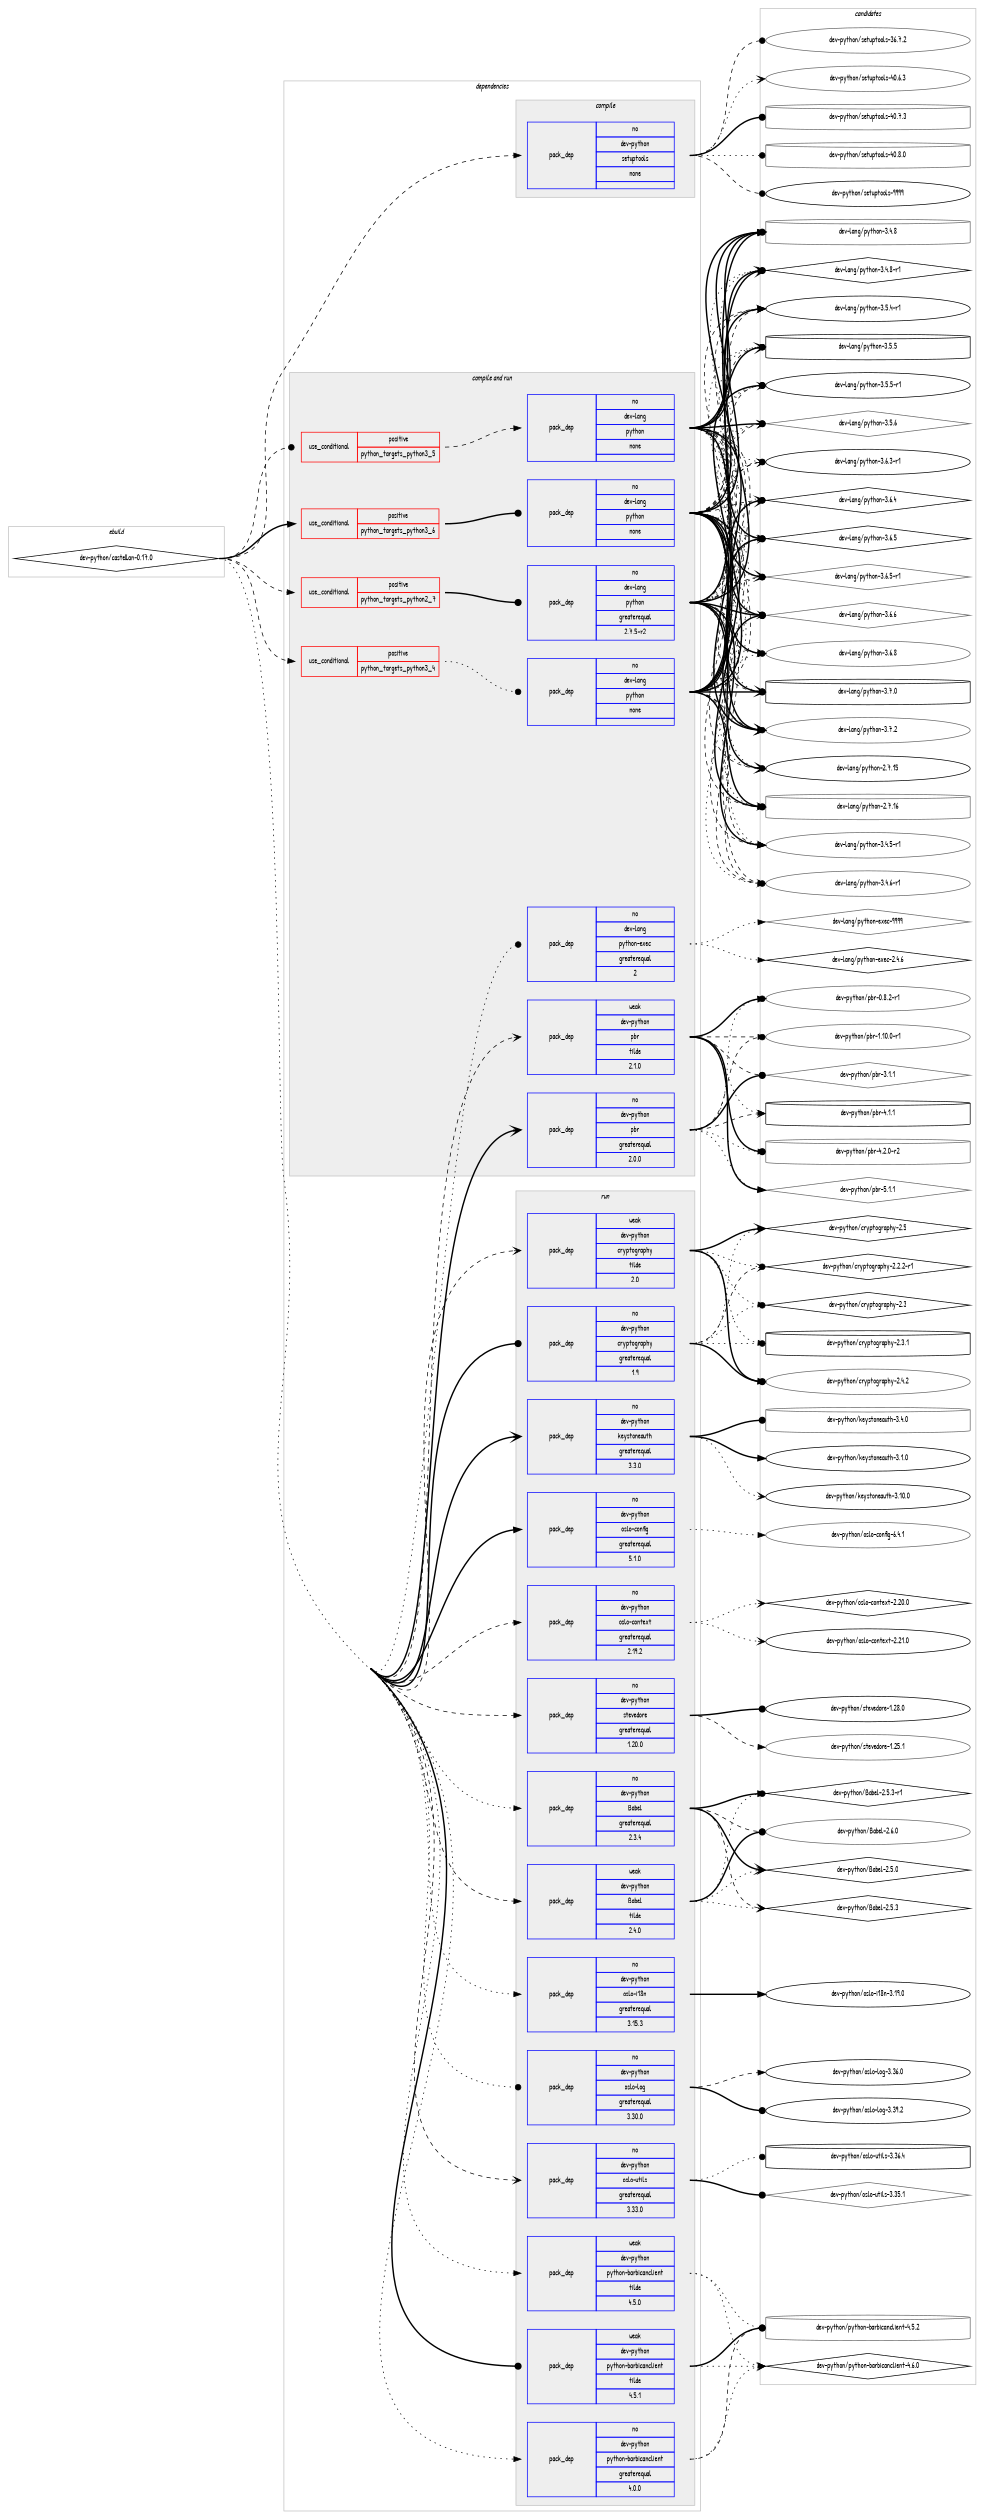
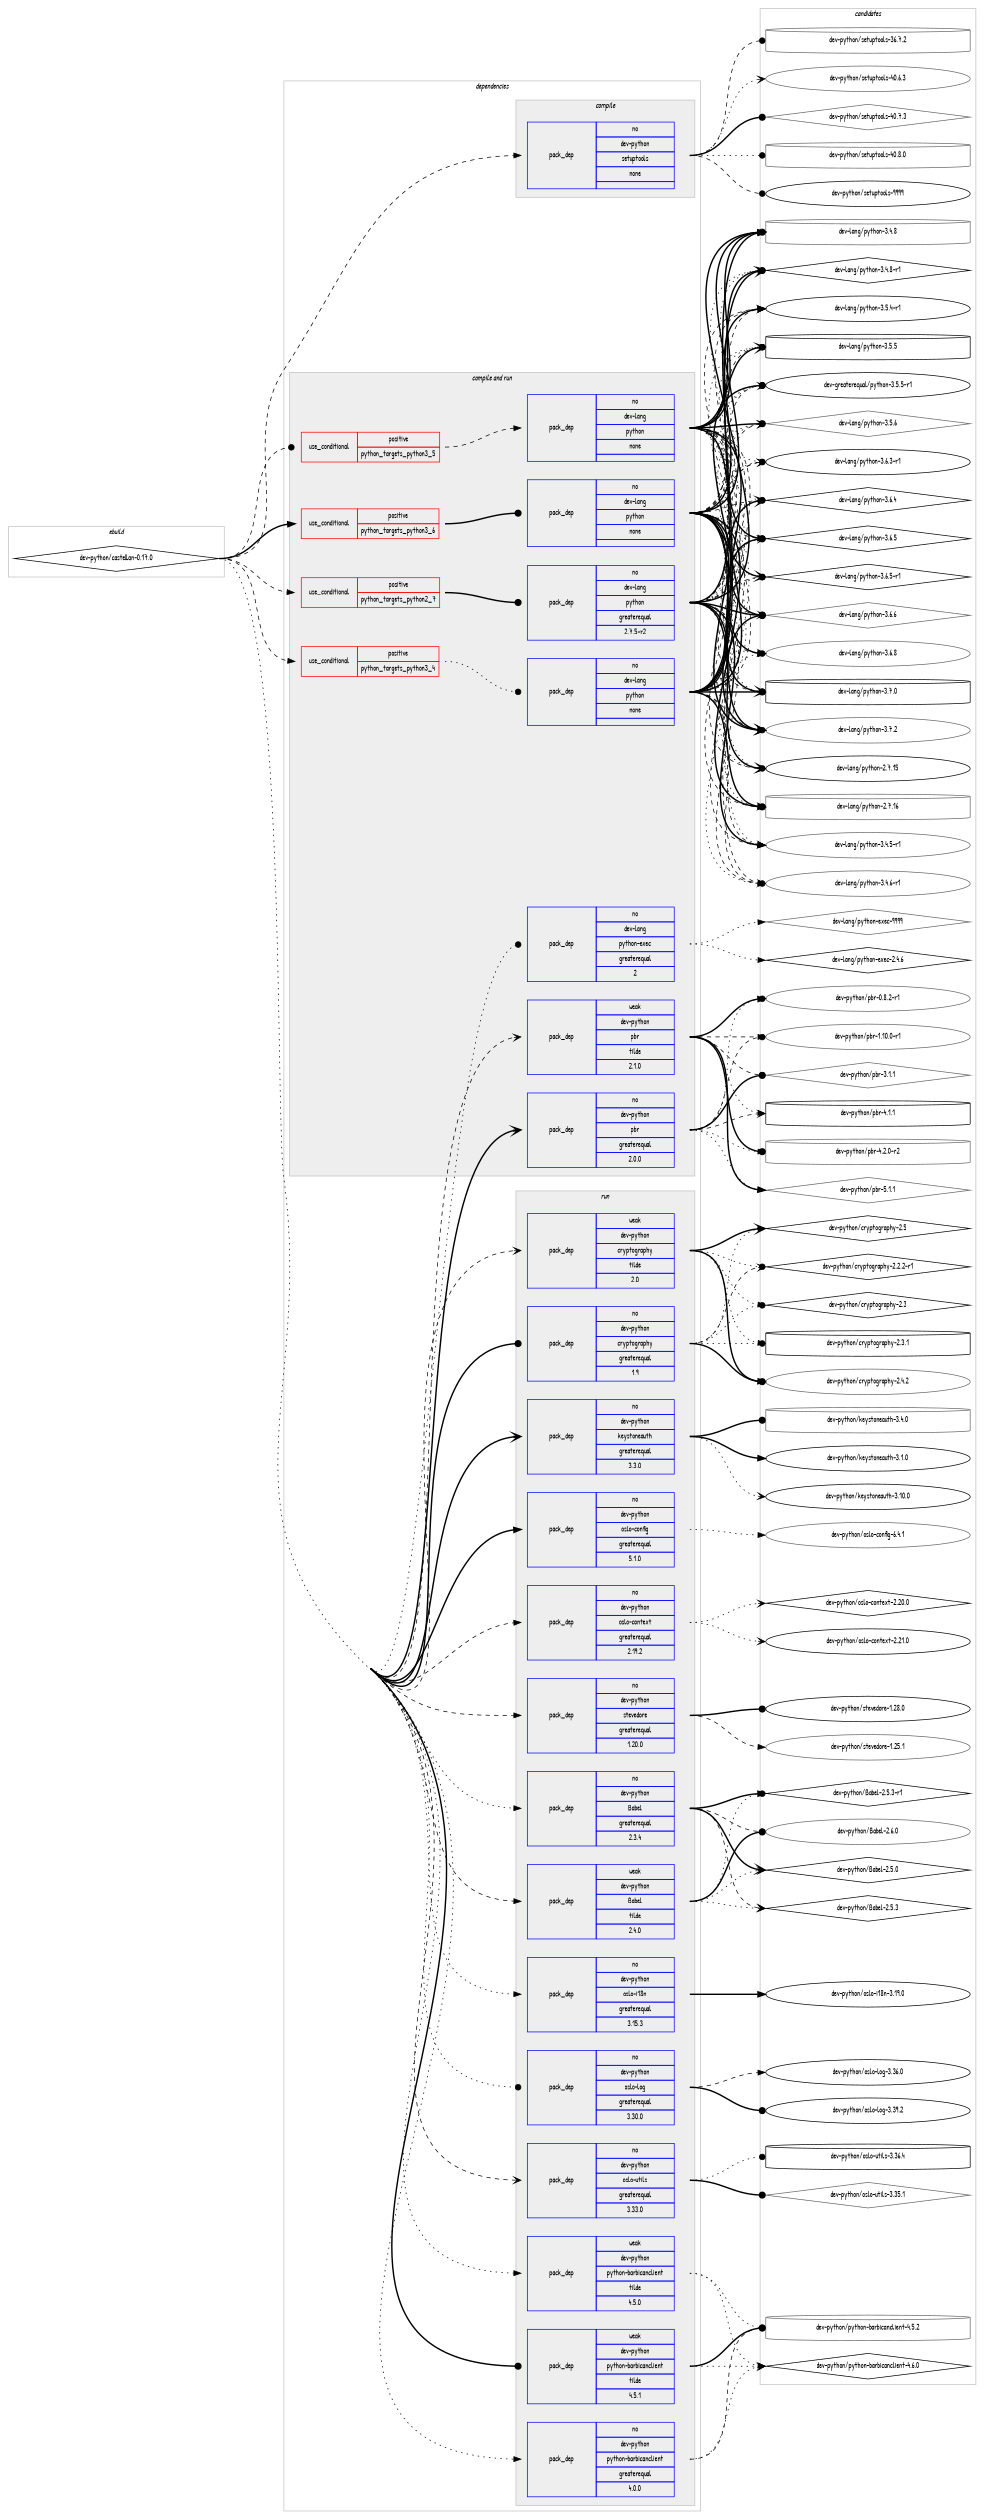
(868, 40) -> (868, 40)
(868, 117) -> (868, 117)
(868, 385) -> (868, 385)
(868, 577) -> (868, 577)
